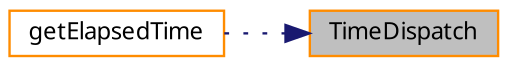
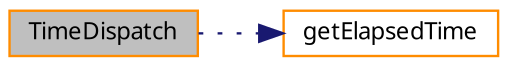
(255, 33) -> (229, 33)
